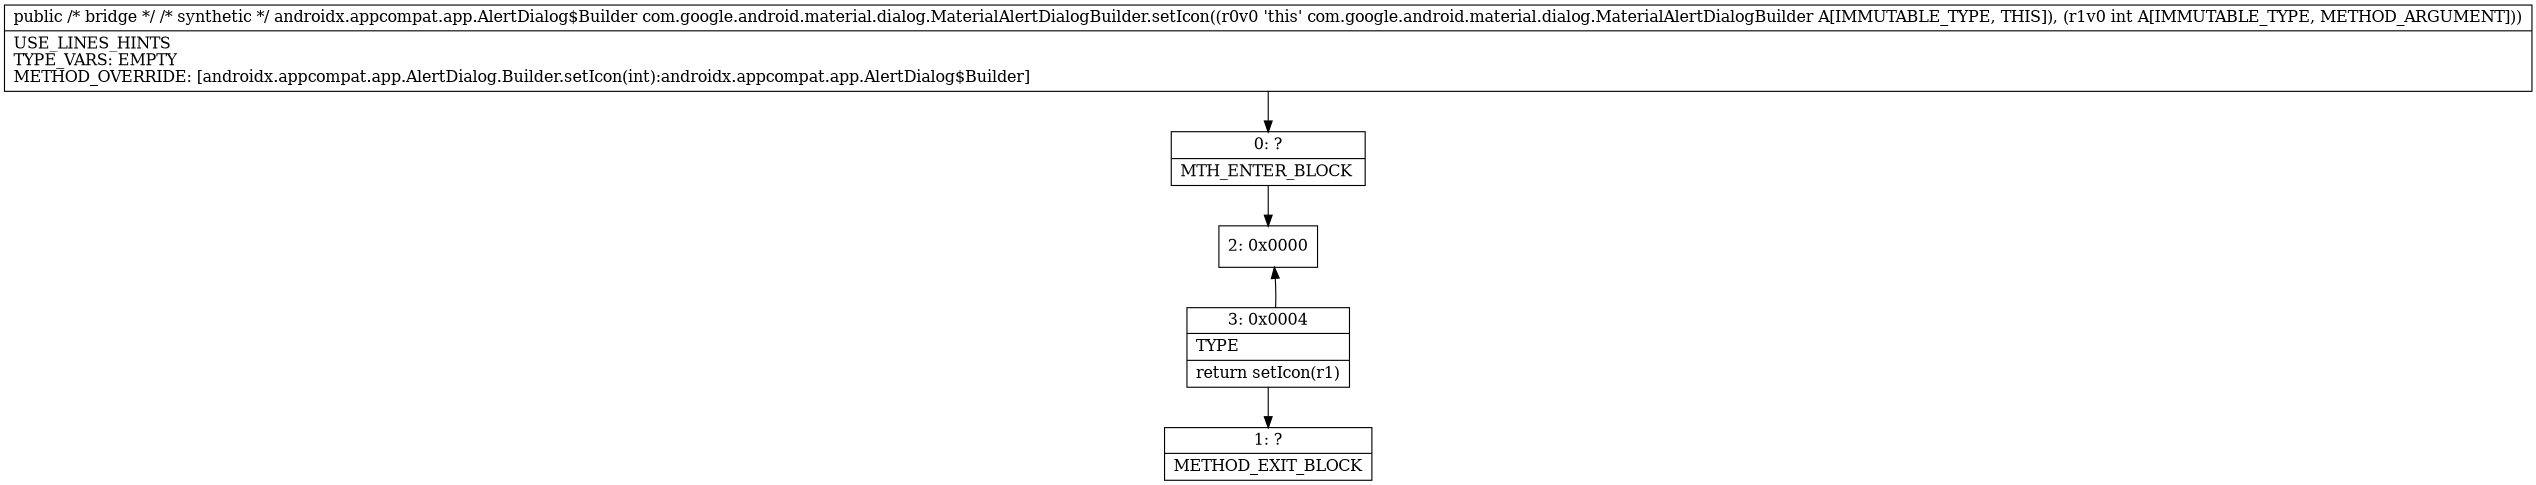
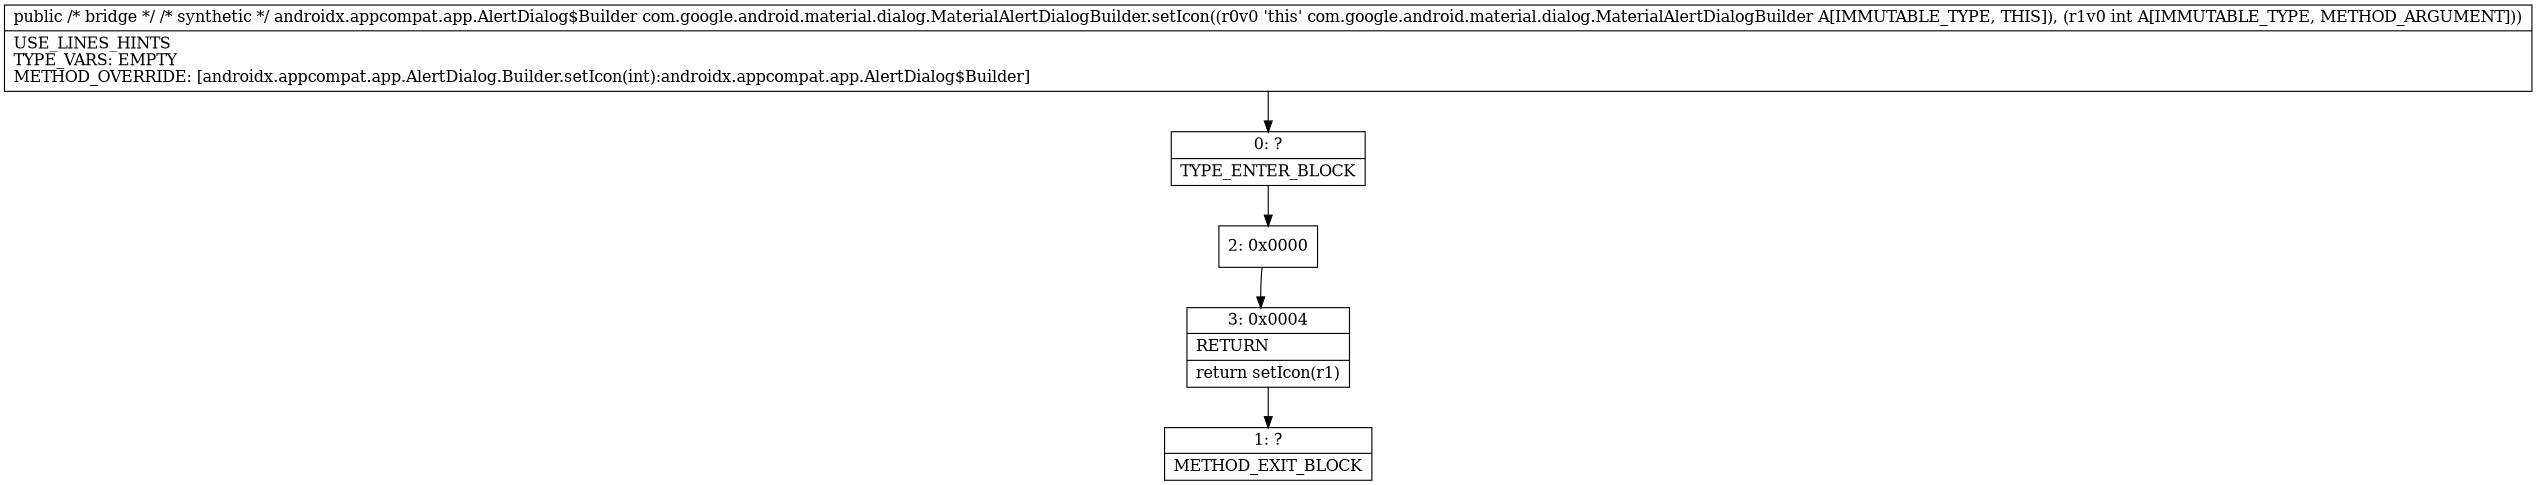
(1267, 171) -> (1268, 171)
(1276, 293) -> (1261, 282)
(1218, 346) -> (1232, 346)
